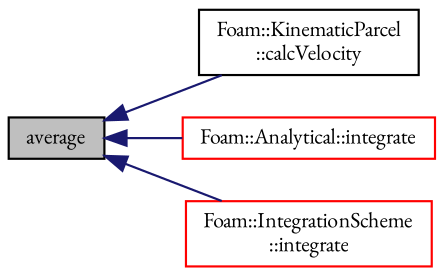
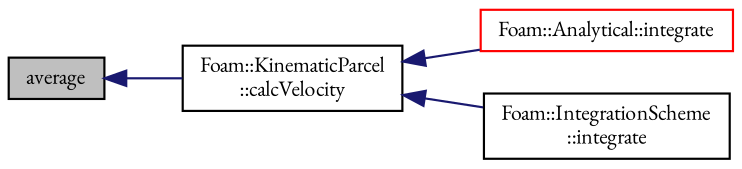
(155, 138) -> (452, 54)
(173, 182) -> (454, 103)
(309, 234) -> (607, 126)
